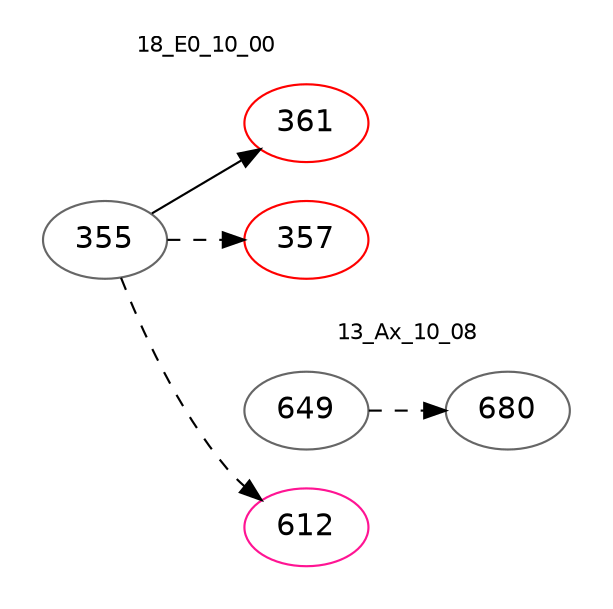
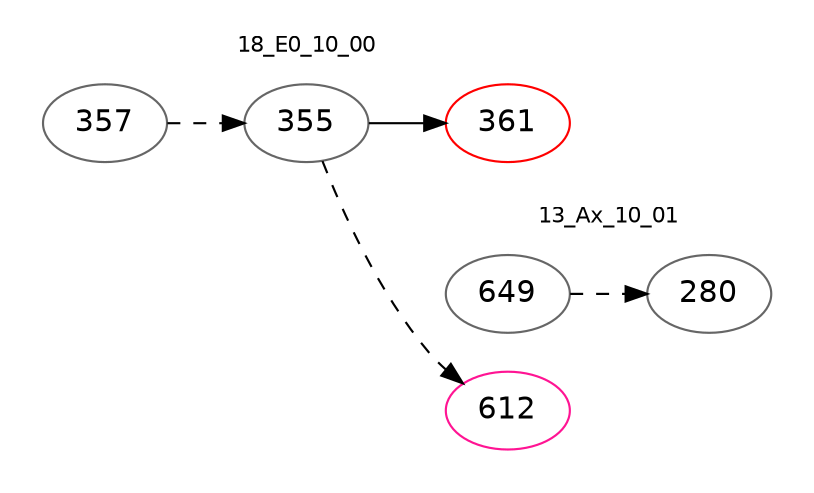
(195, 240) -> (195, 123)
(306, 240) -> (105, 123)
(407, 334) -> (609, 217)
(508, 411) -> (709, 294)
